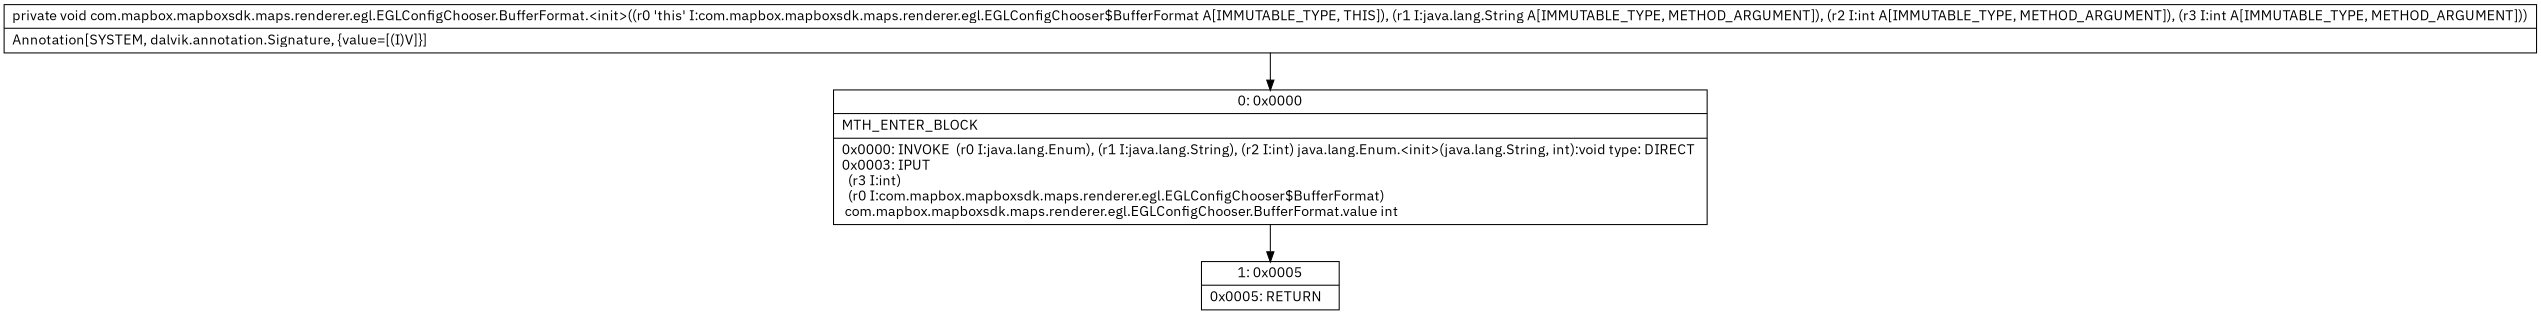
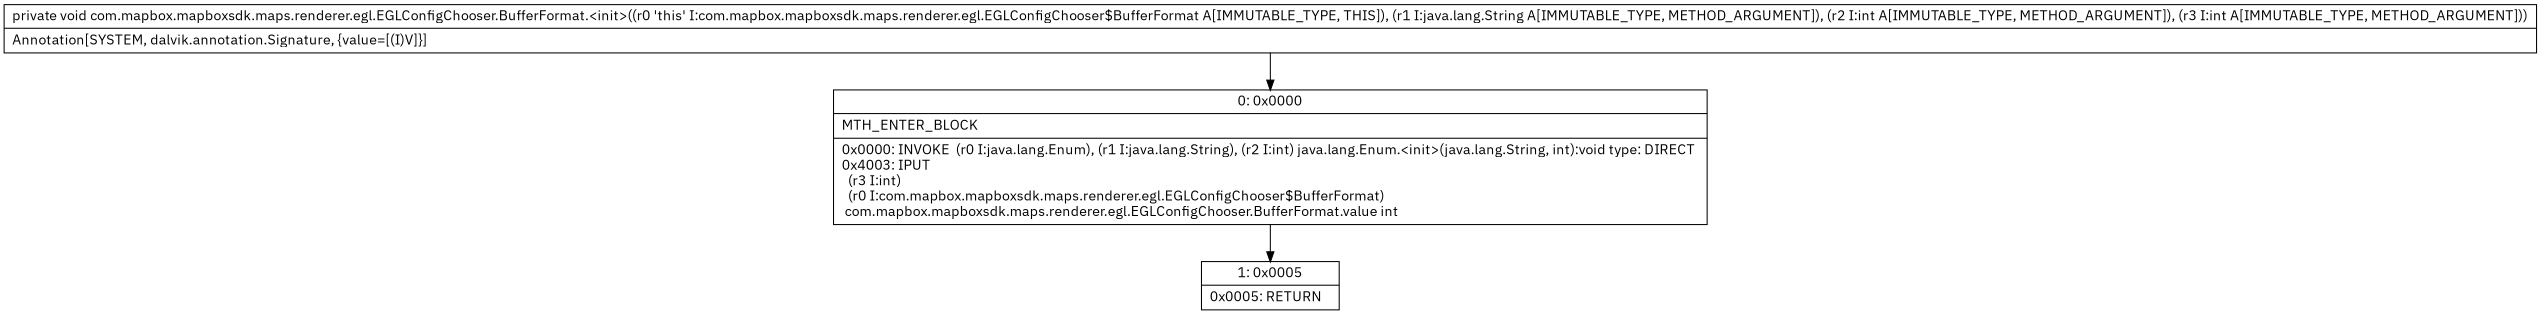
(890, 165) -> (890, 165)
